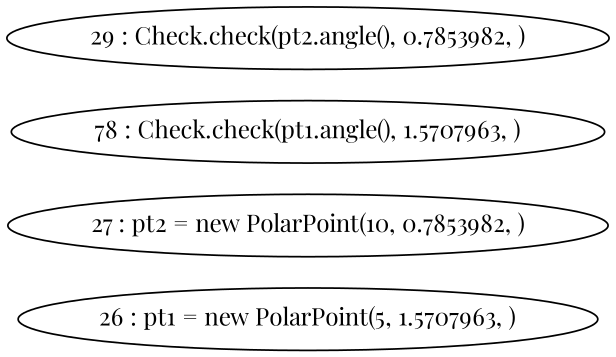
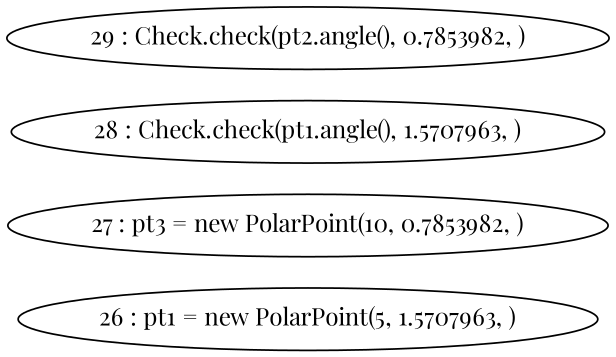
(308, 132) -> (308, 132)
(308, 226) -> (308, 226)
